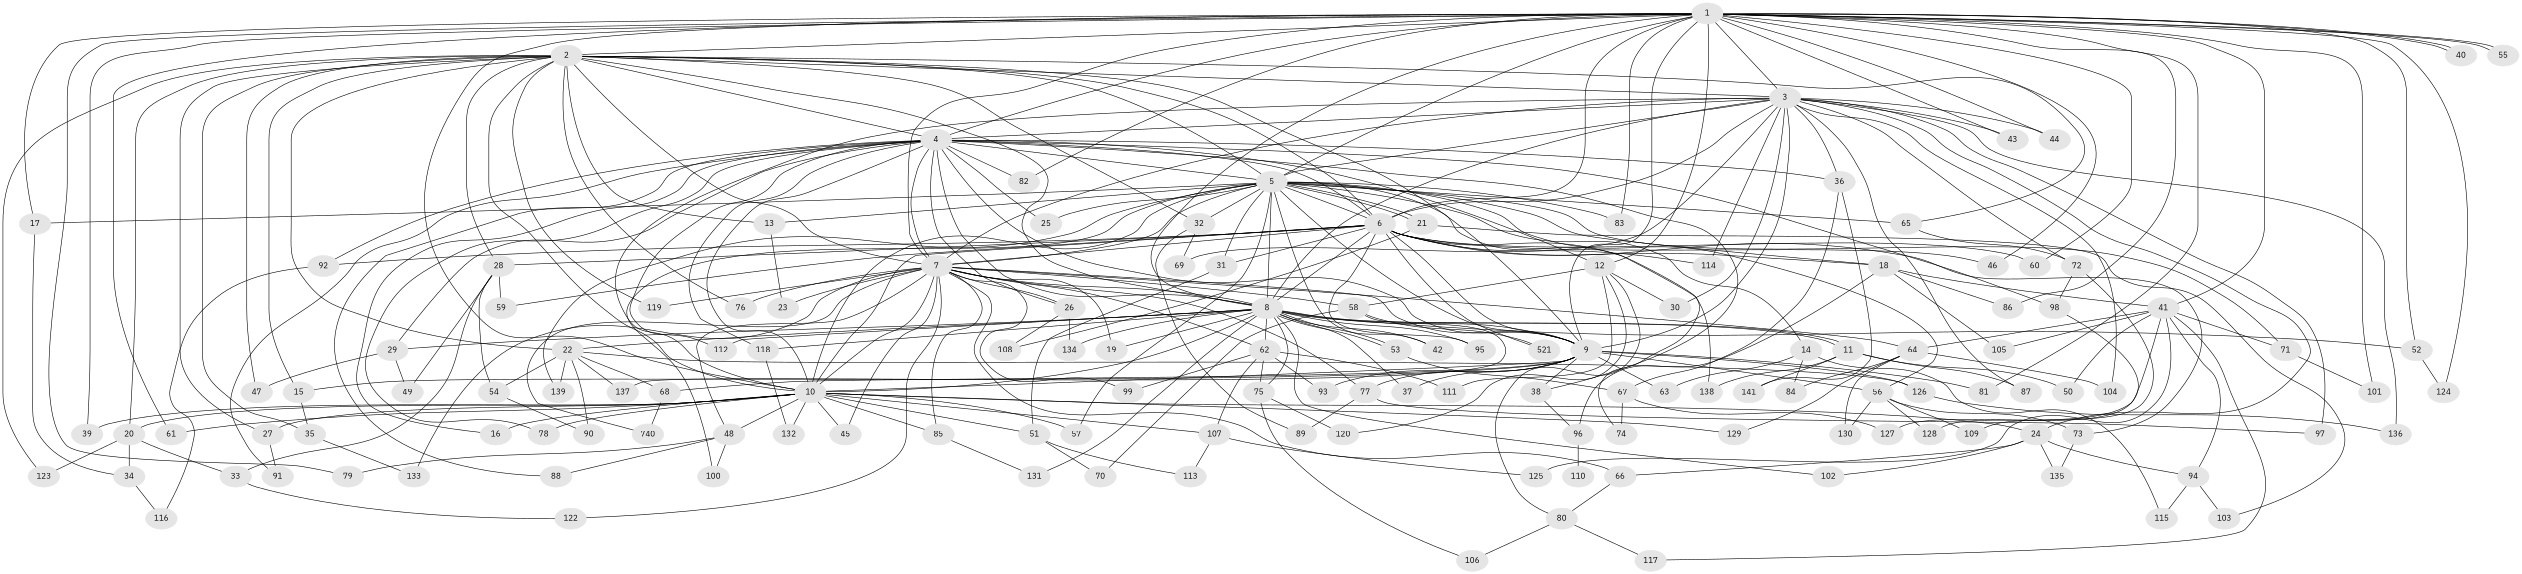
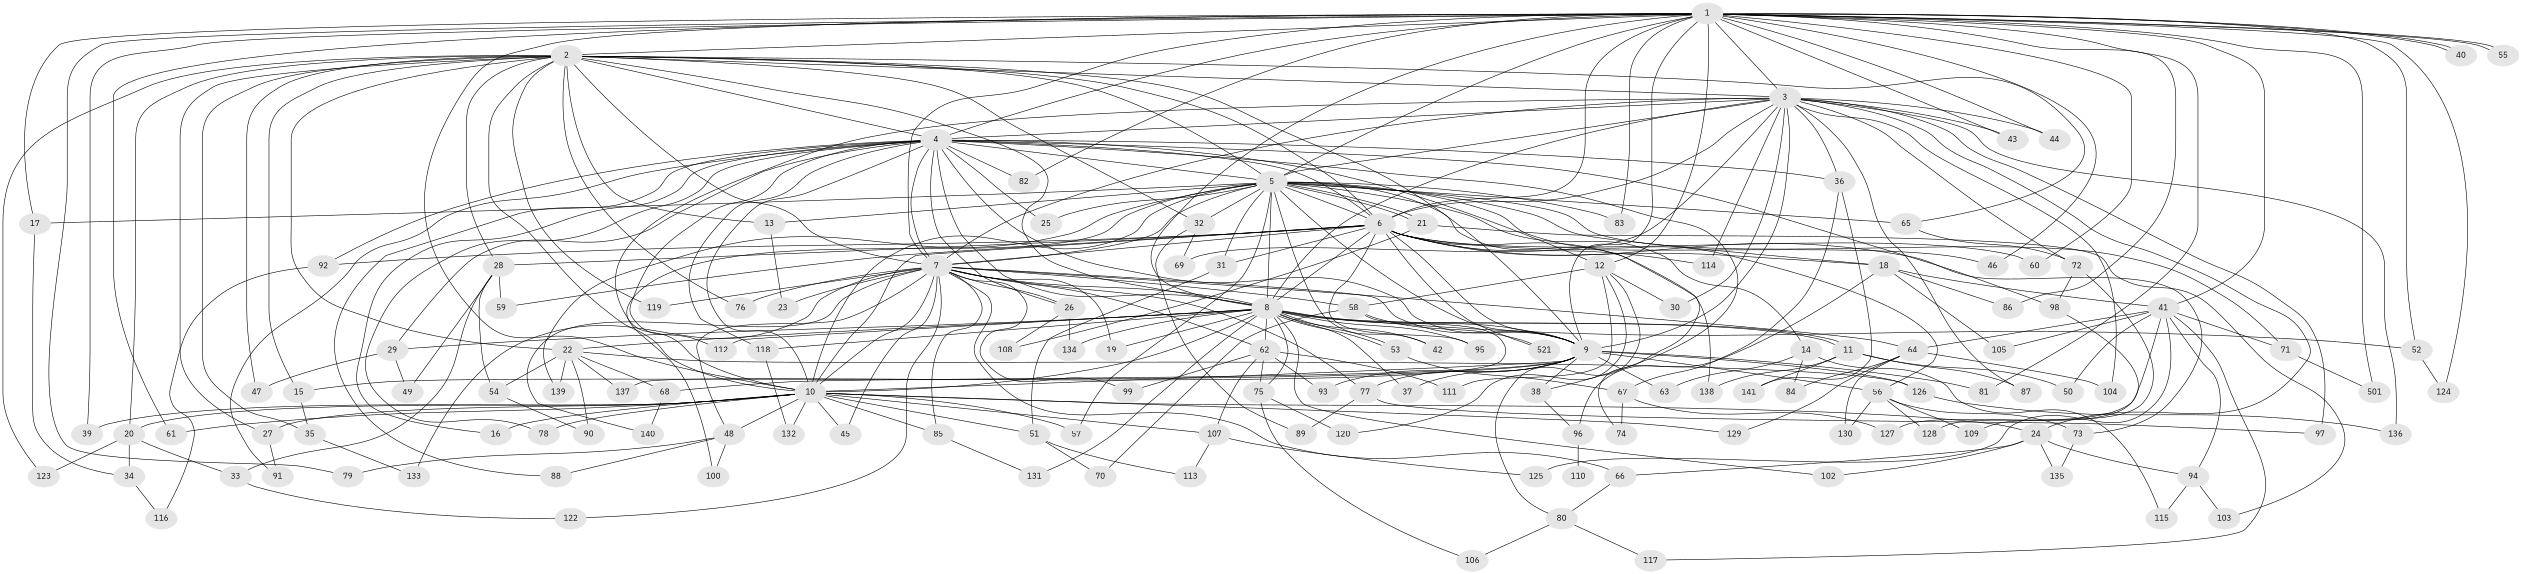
(2375, 392) -> (2375, 392)
(648, 434) -> (648, 434)
